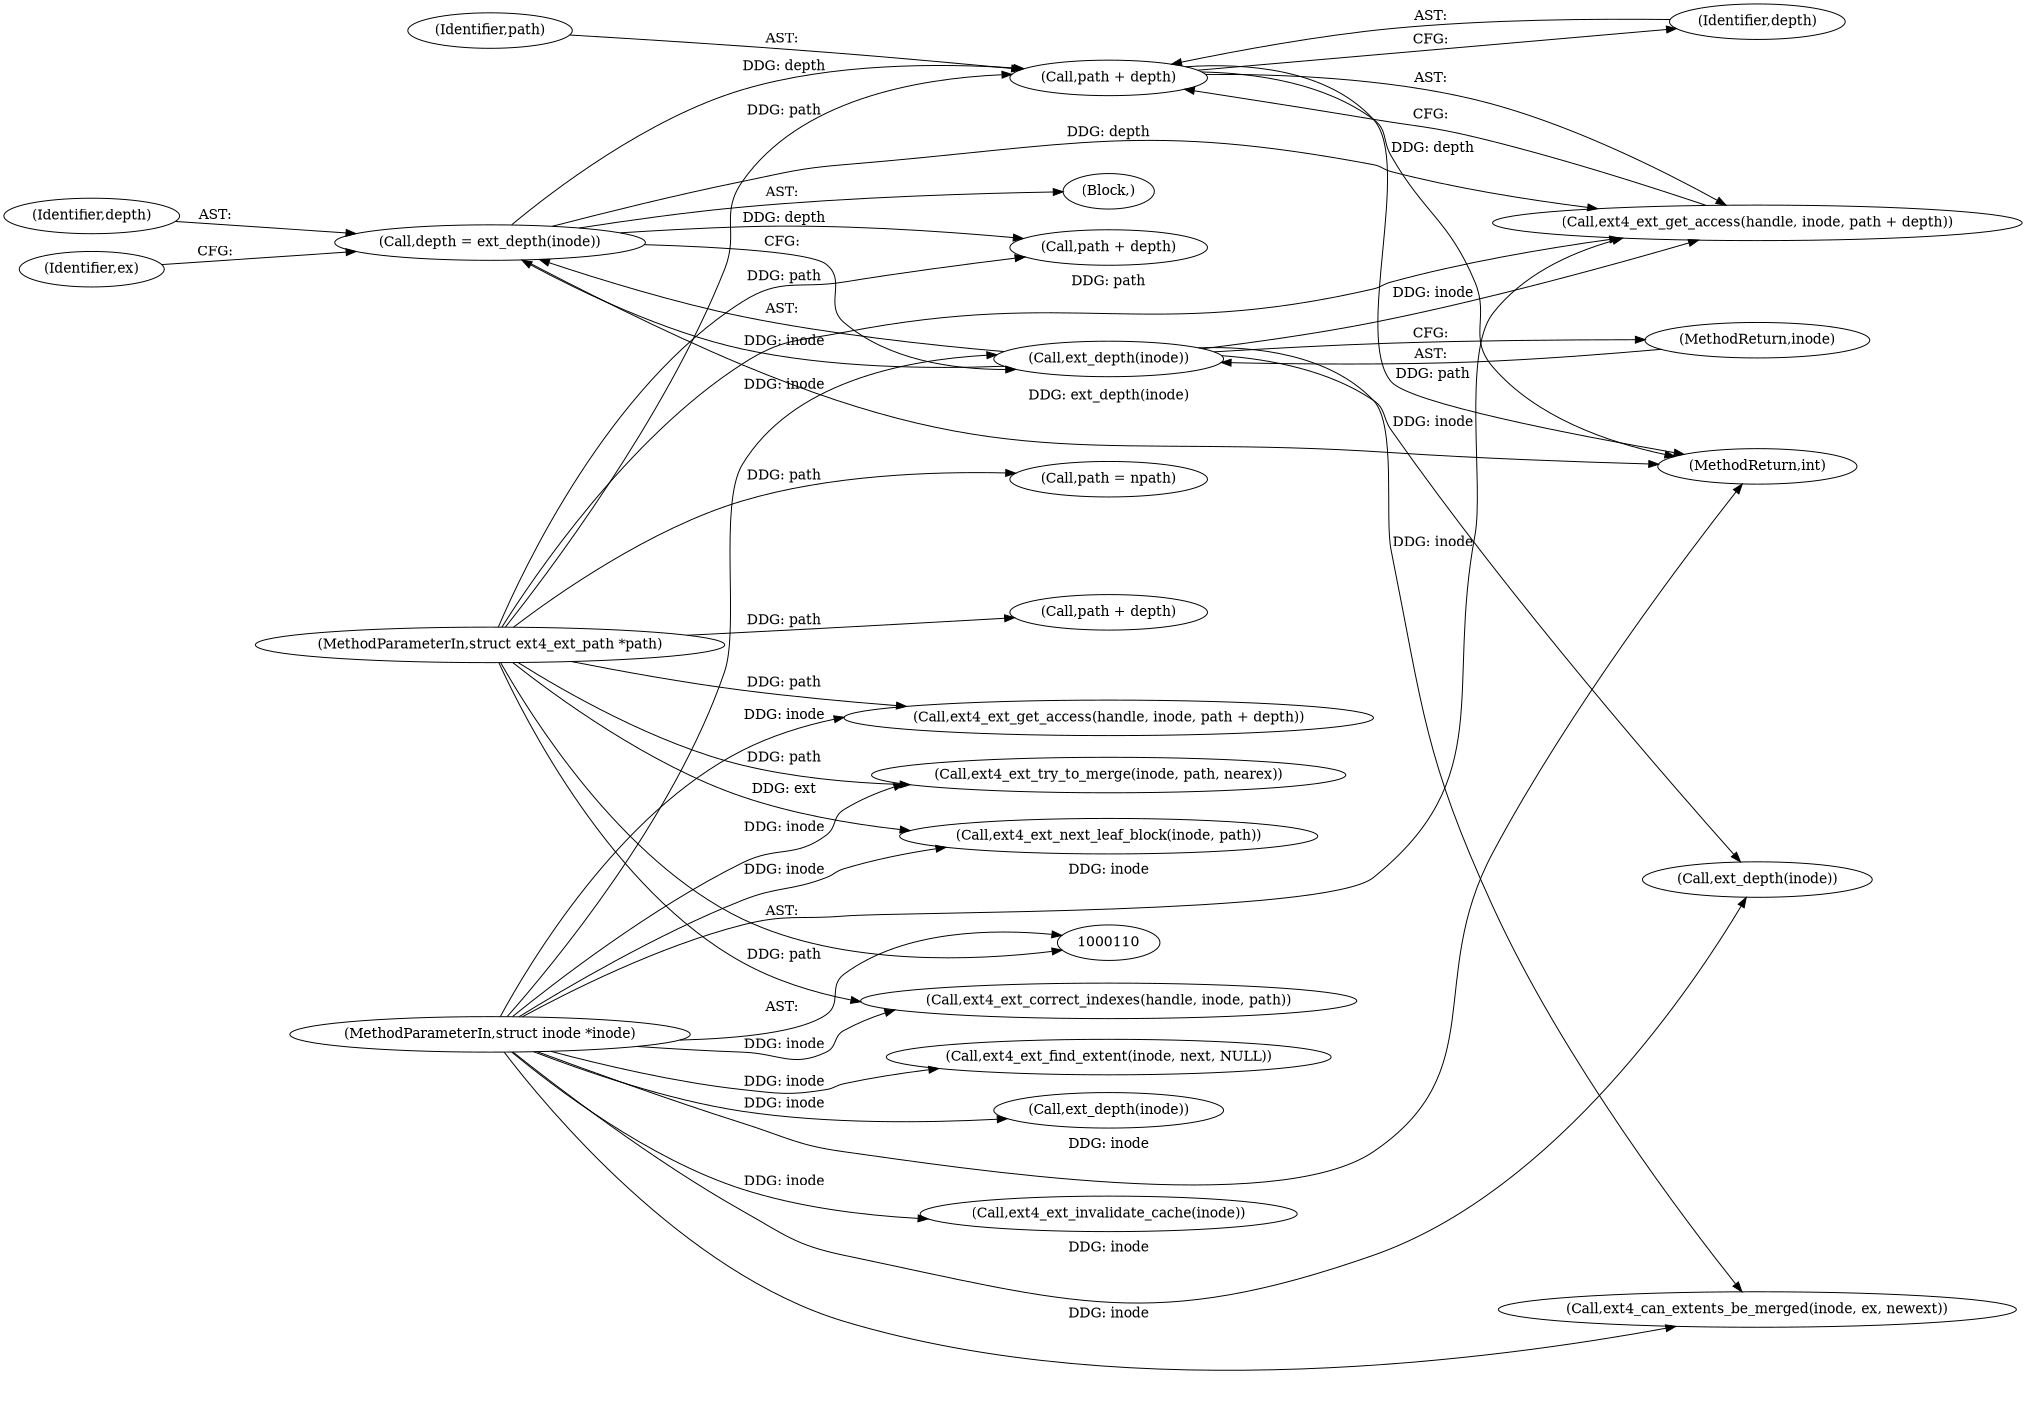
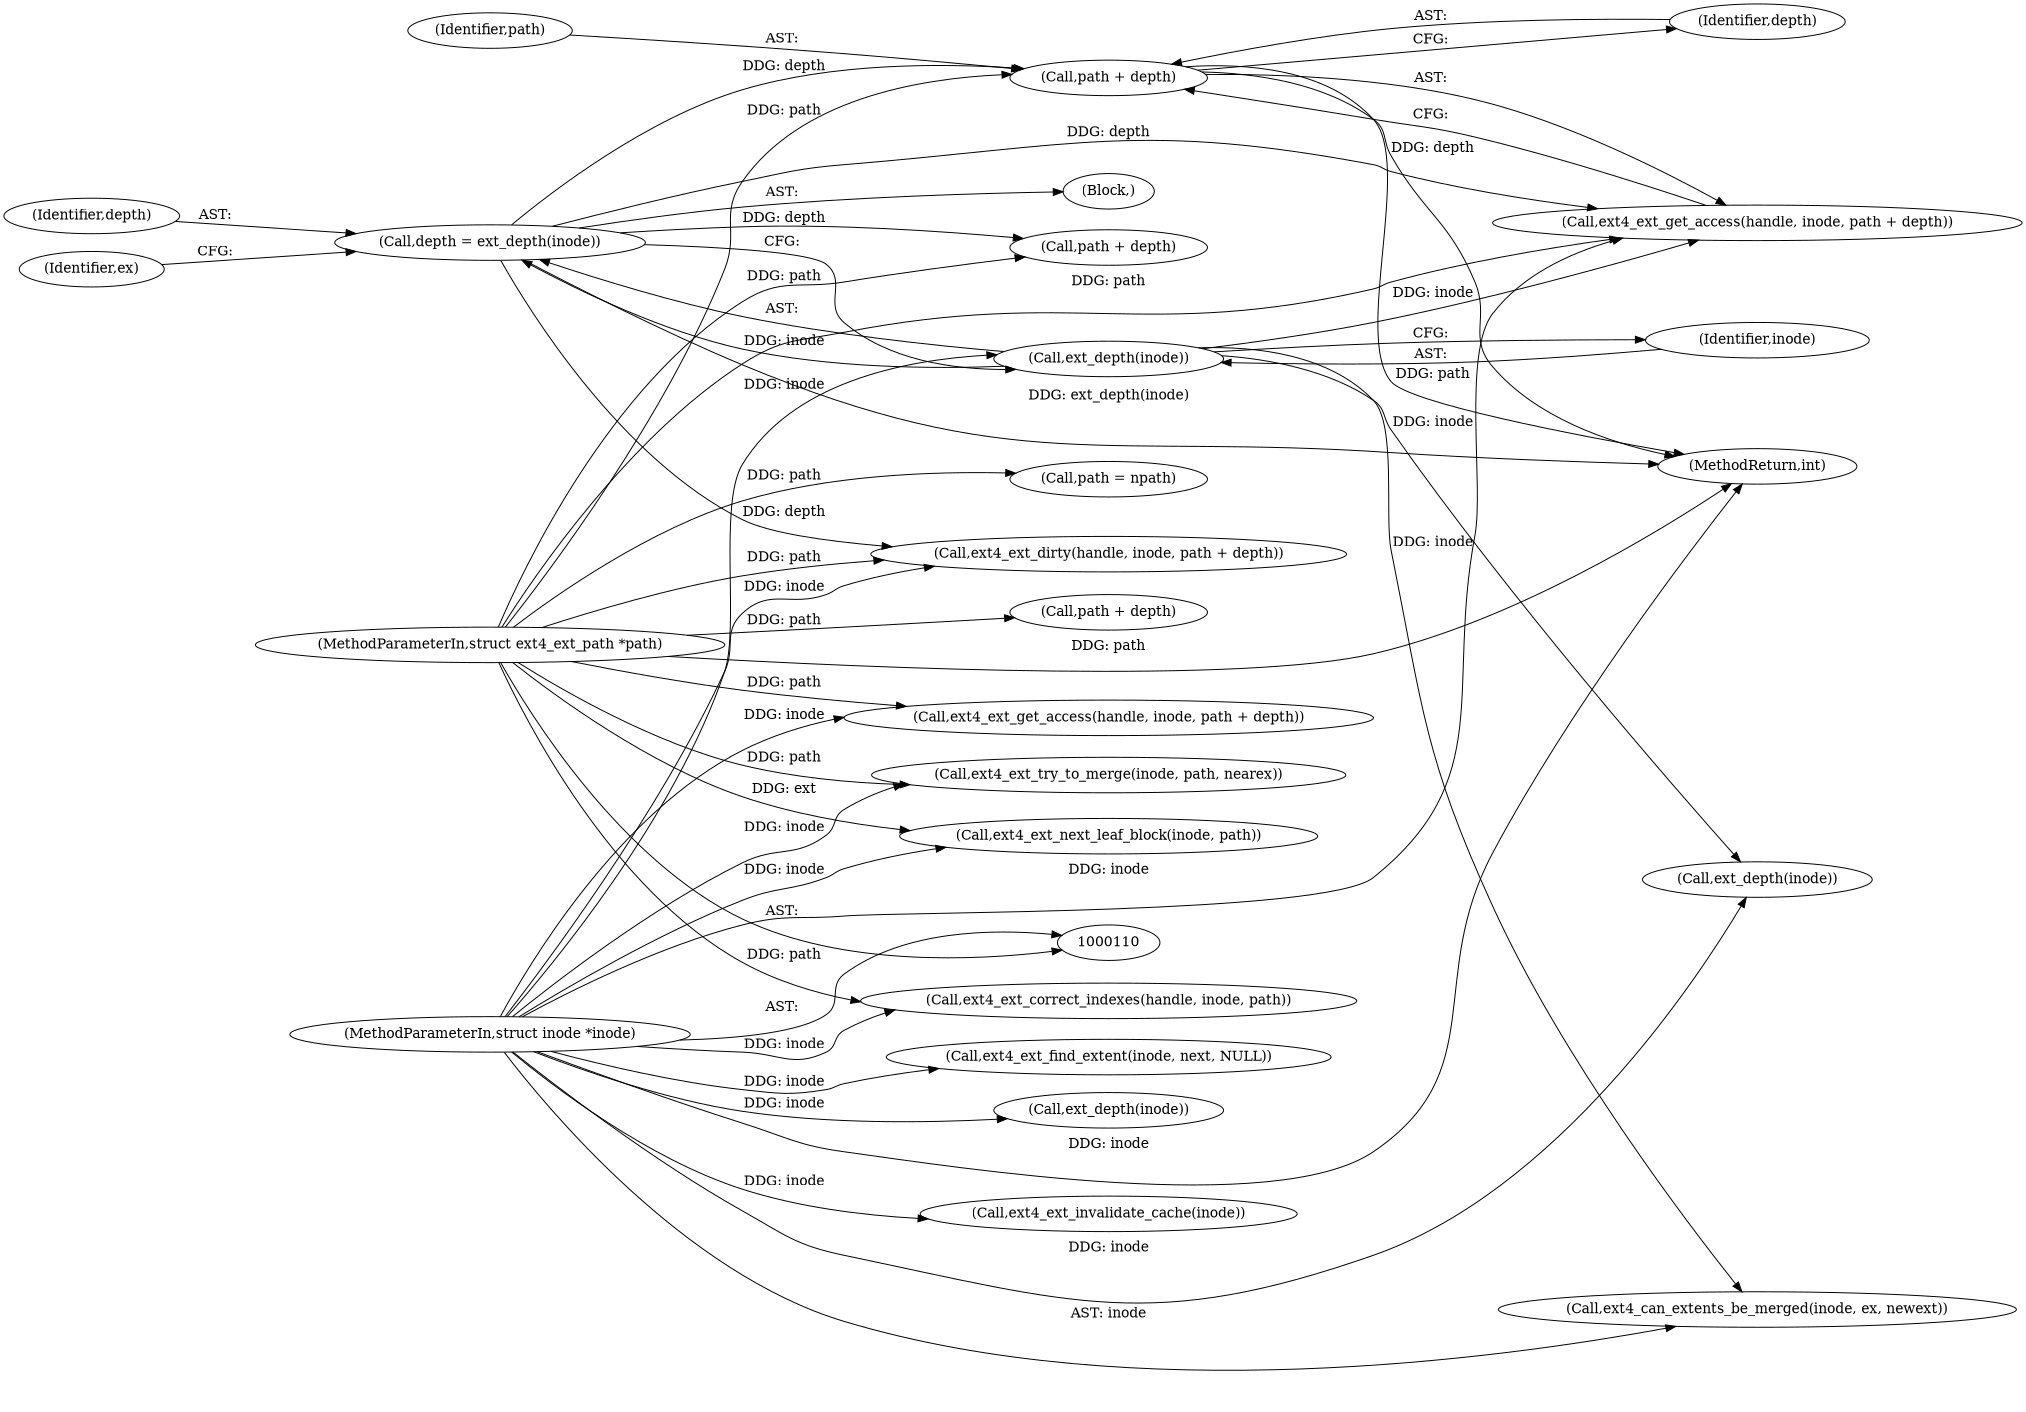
(1757, 340) -> (1757, 340)
none -> (1109, 554)
none -> (1215, 669)
(1109, 1314) -> (1109, 1314)
